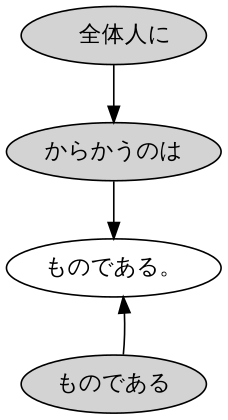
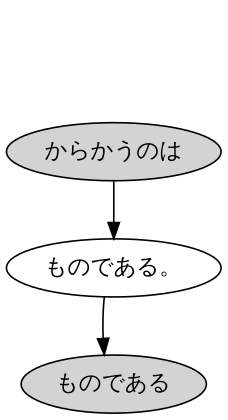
(114, 36) -> none
(125, 334) -> (103, 318)
